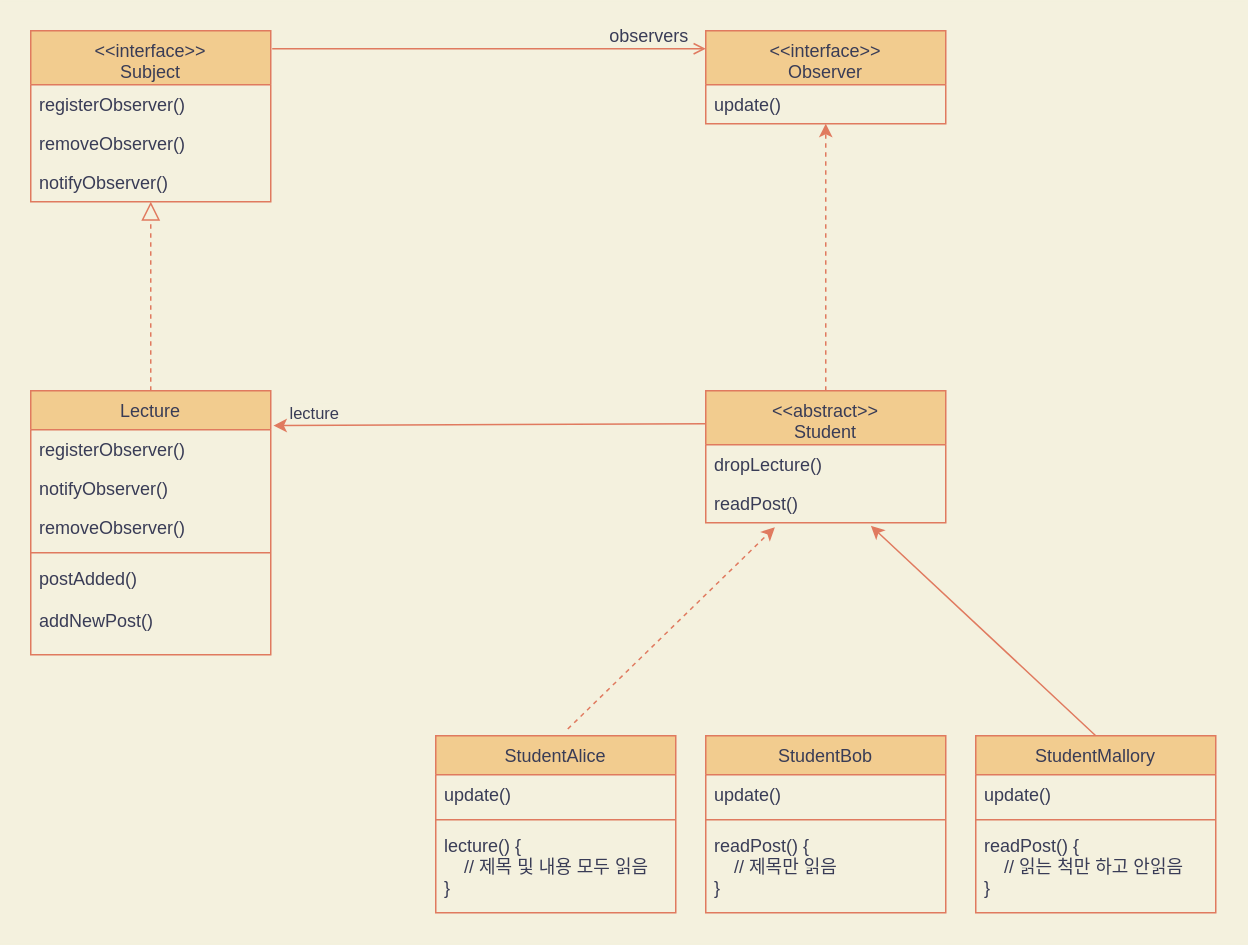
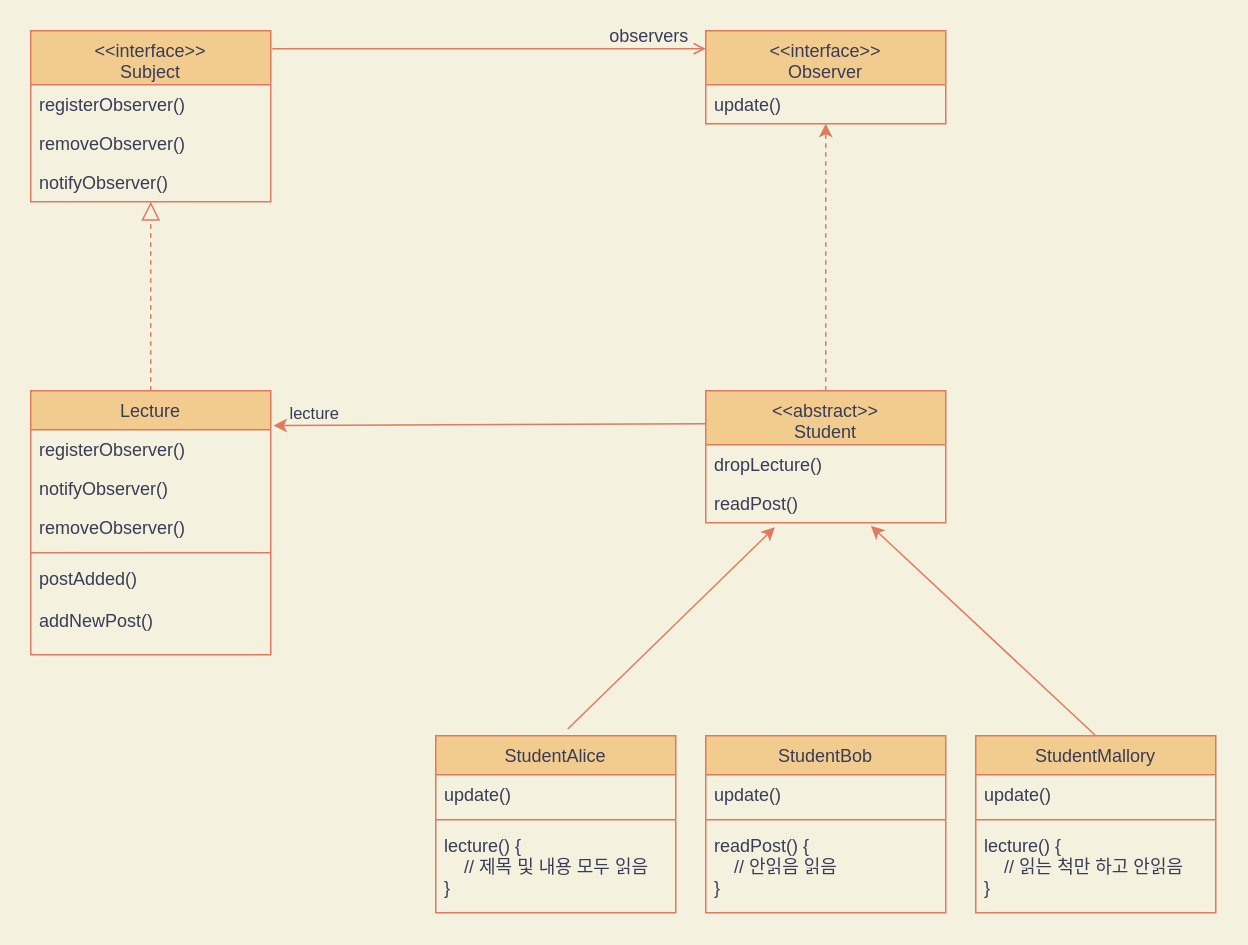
(669, 630) -> (669, 630)
(772, 846) -> (772, 846)
(1042, 846) -> (1035, 846)
